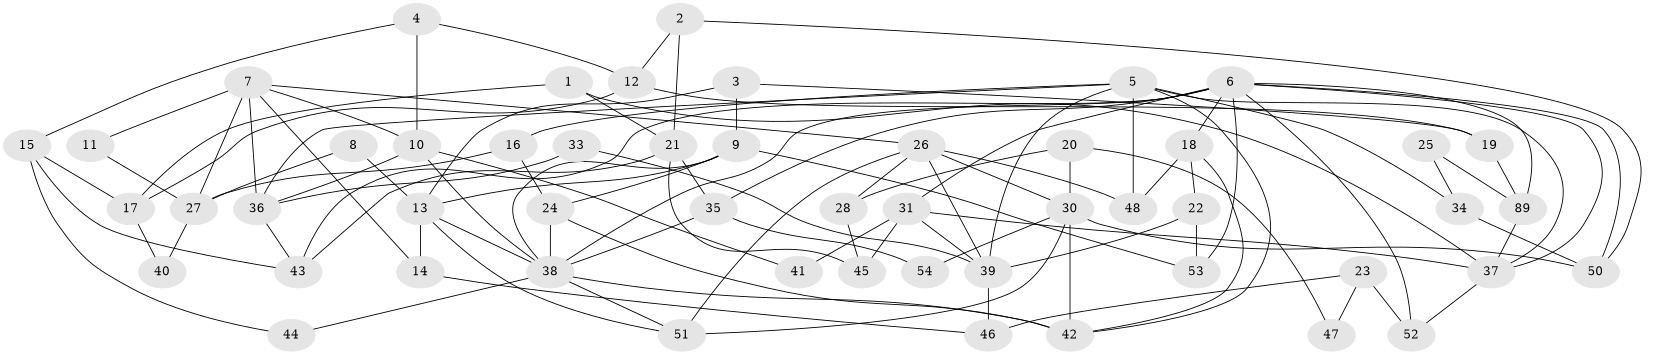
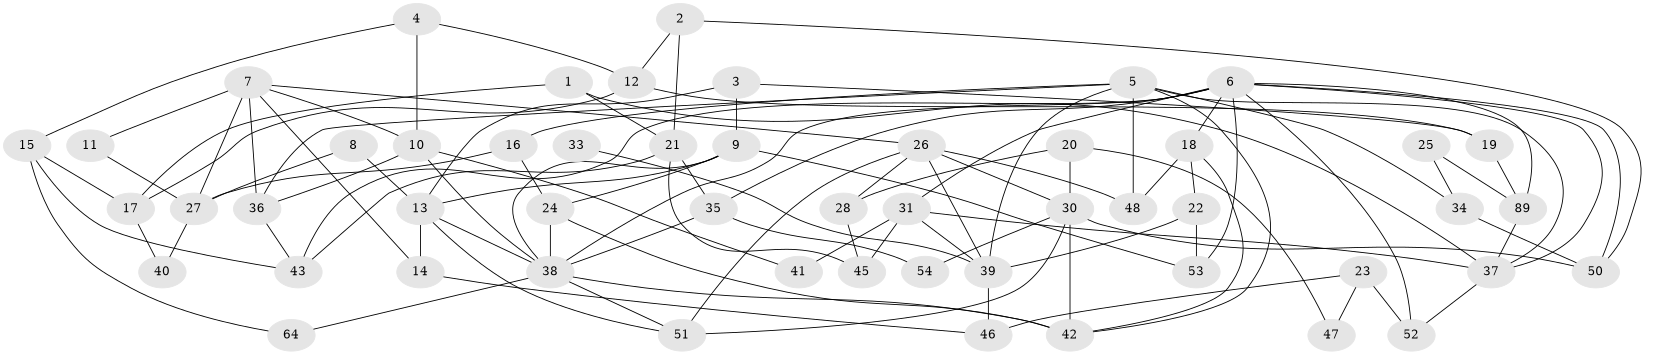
(455, 180) -> none
(291, 335) -> (291, 335)
